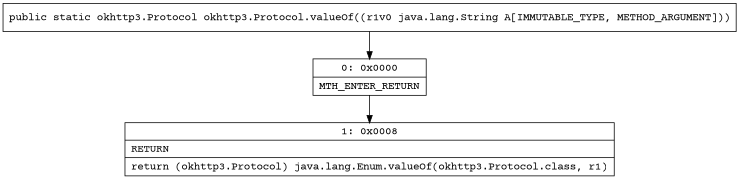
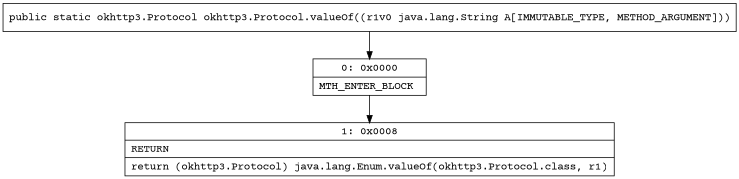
(370, 86) -> (366, 86)
